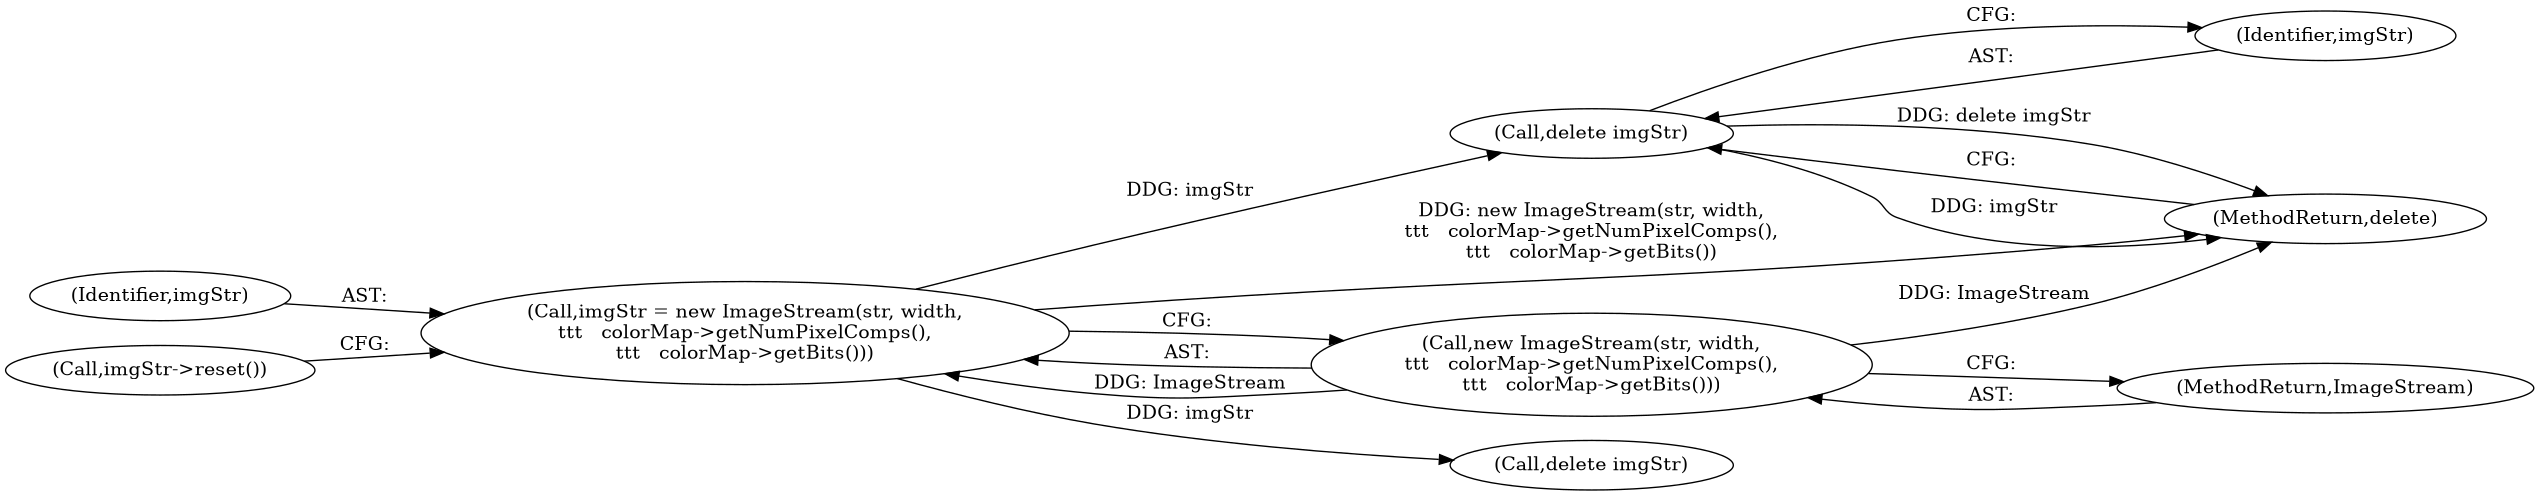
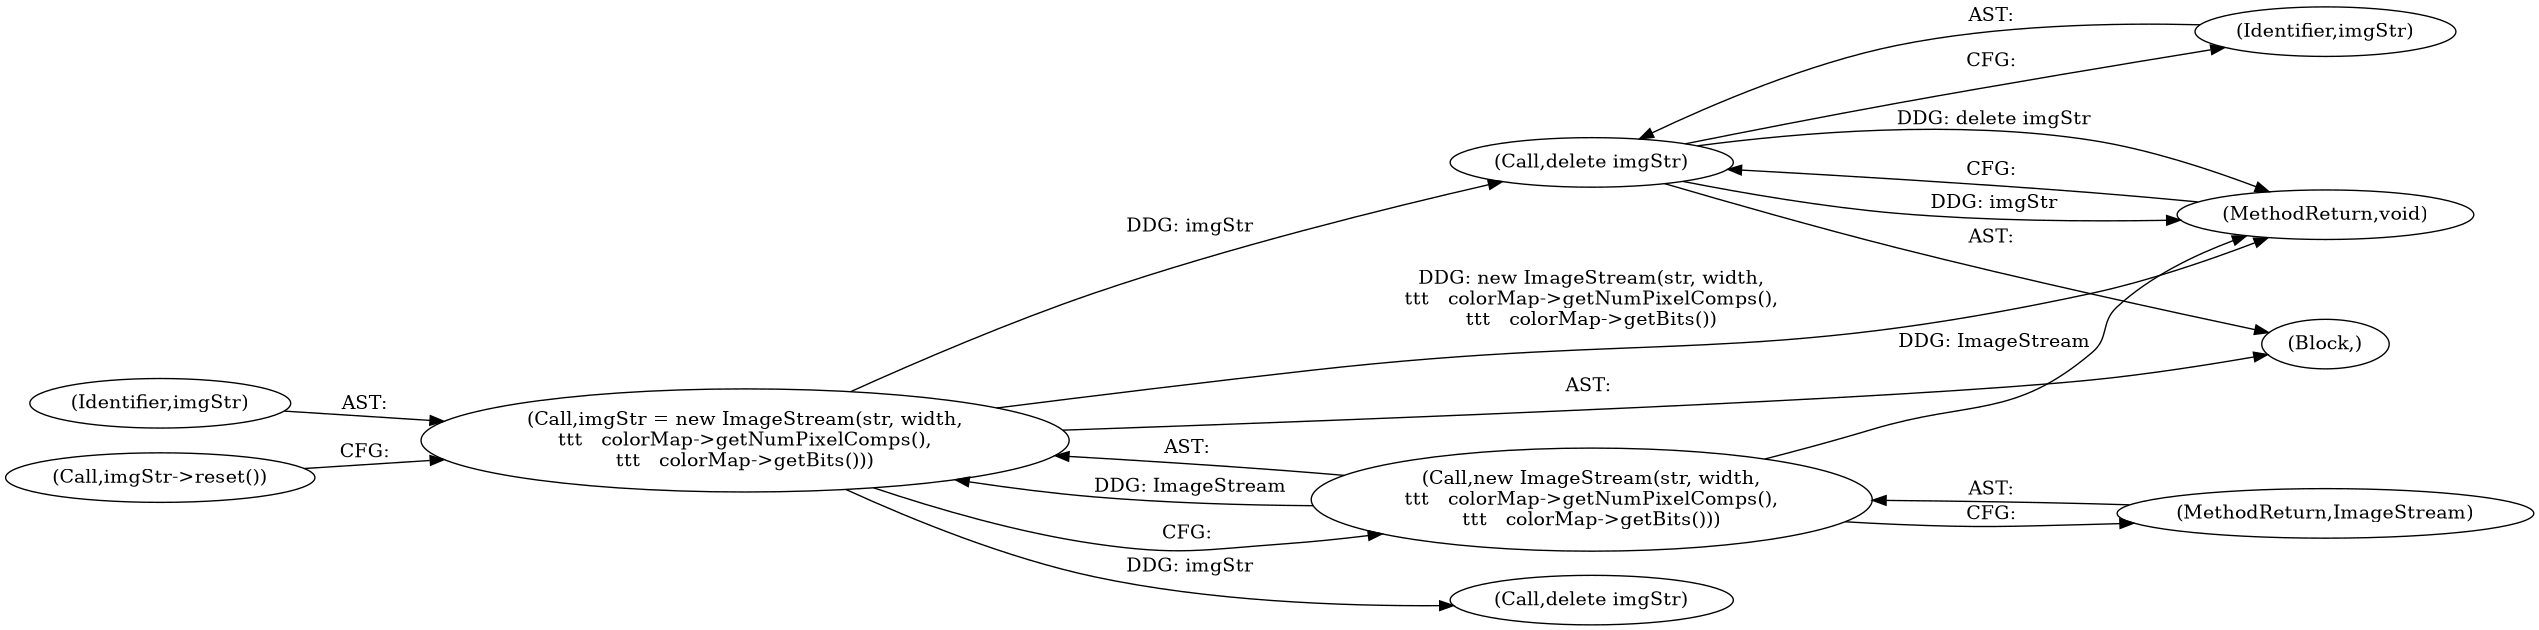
(2325, 219) -> (2325, 215)
none -> (2325, 344)
